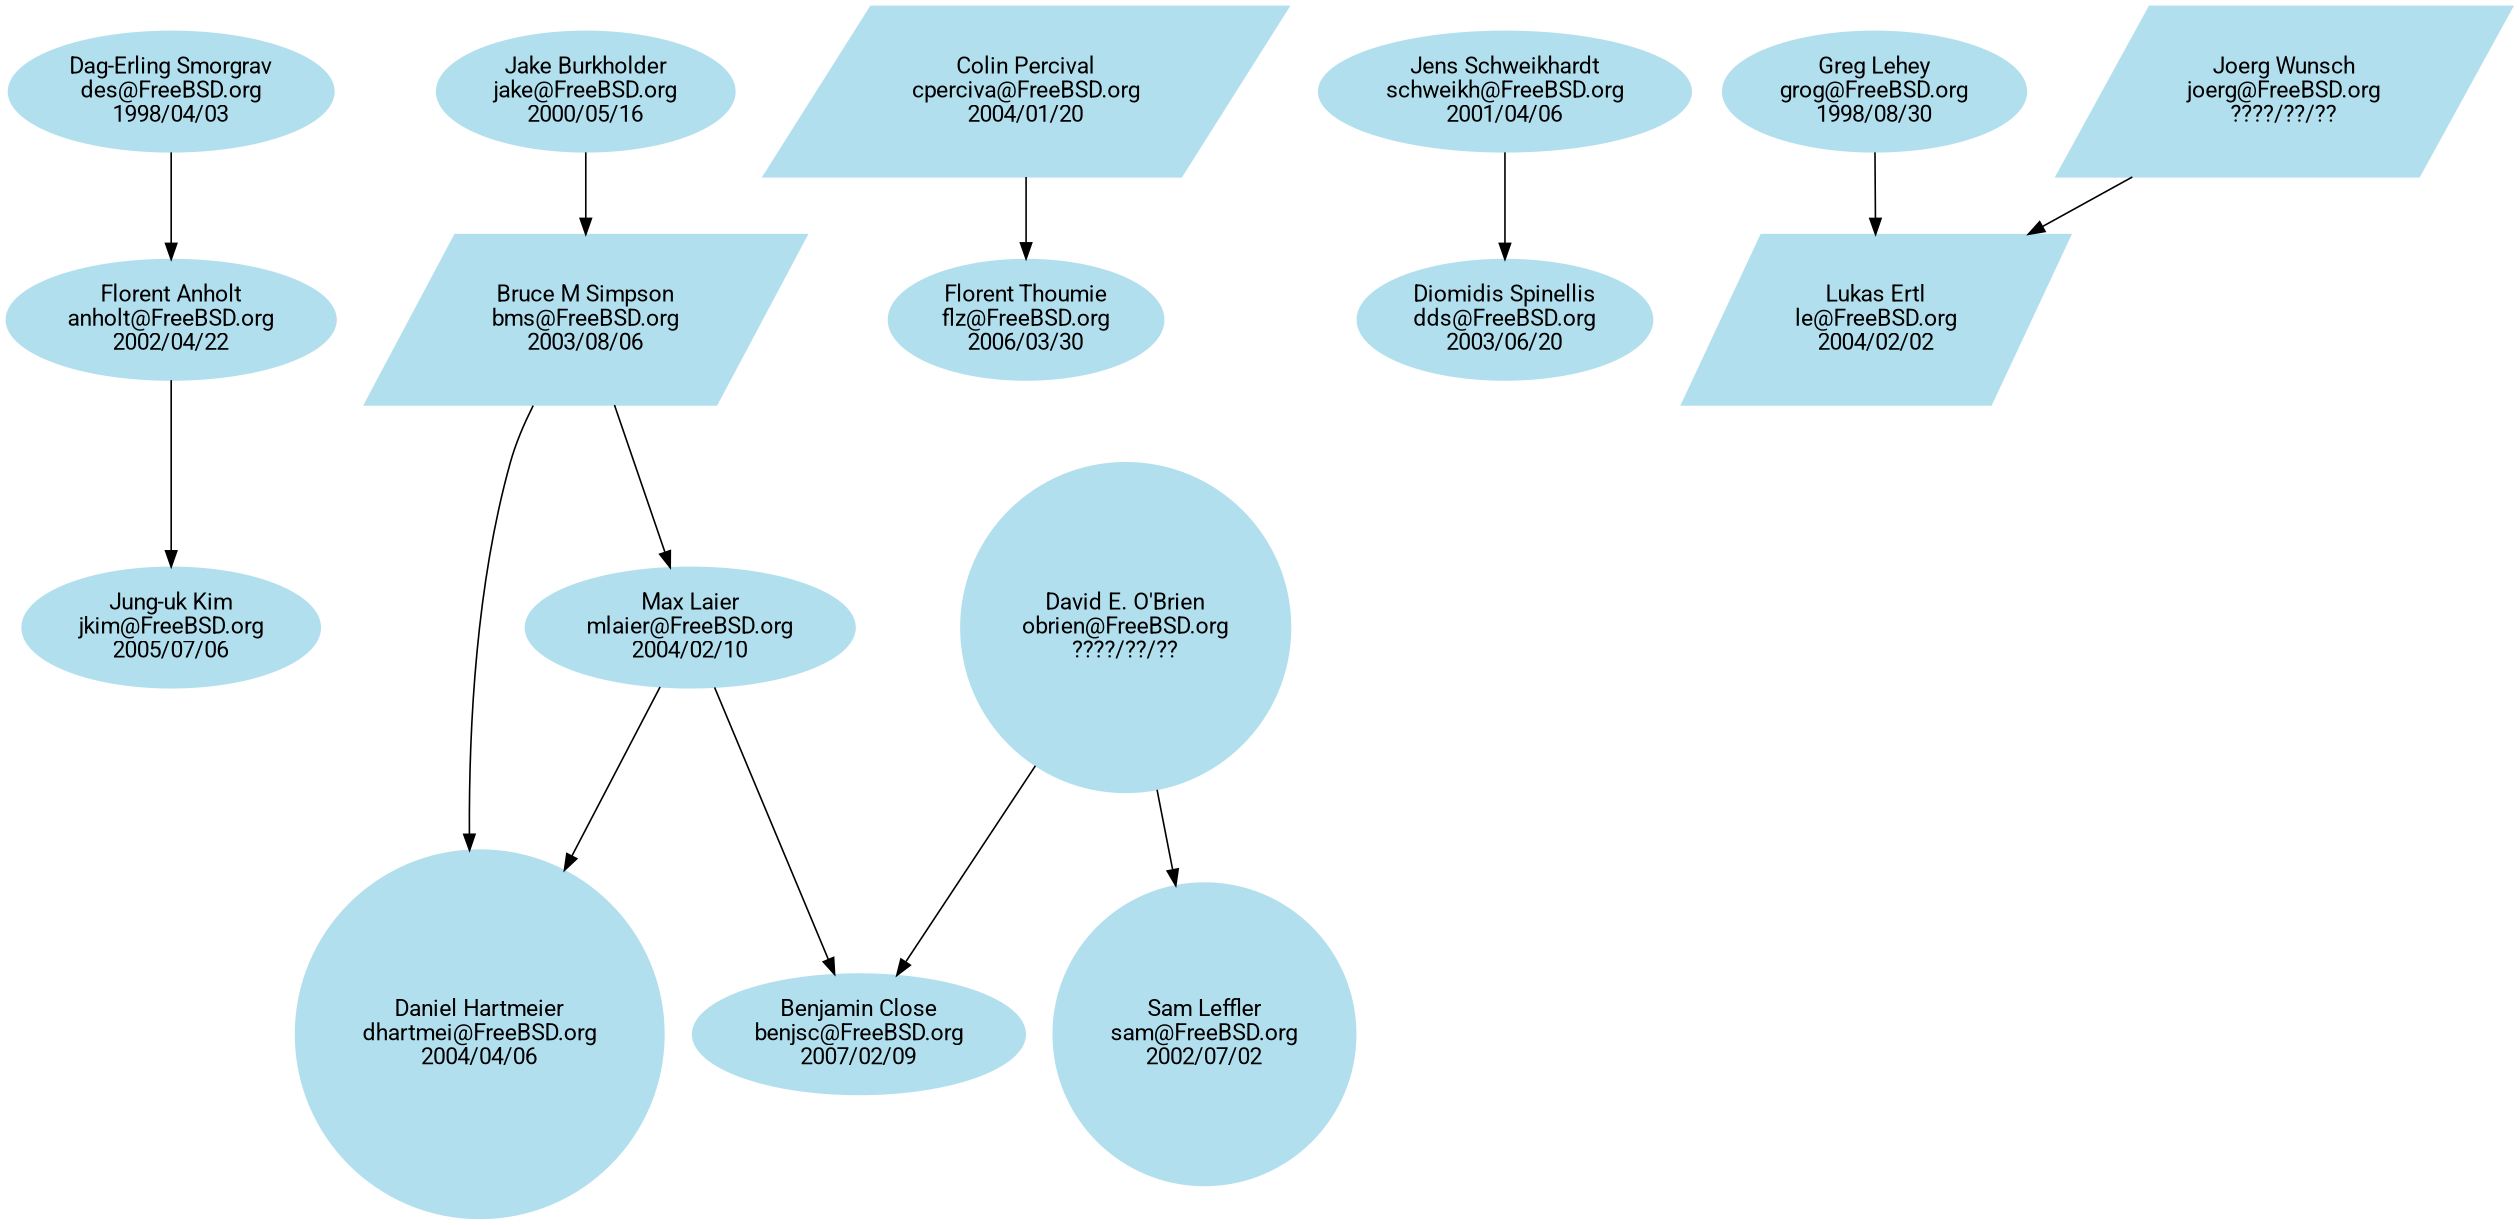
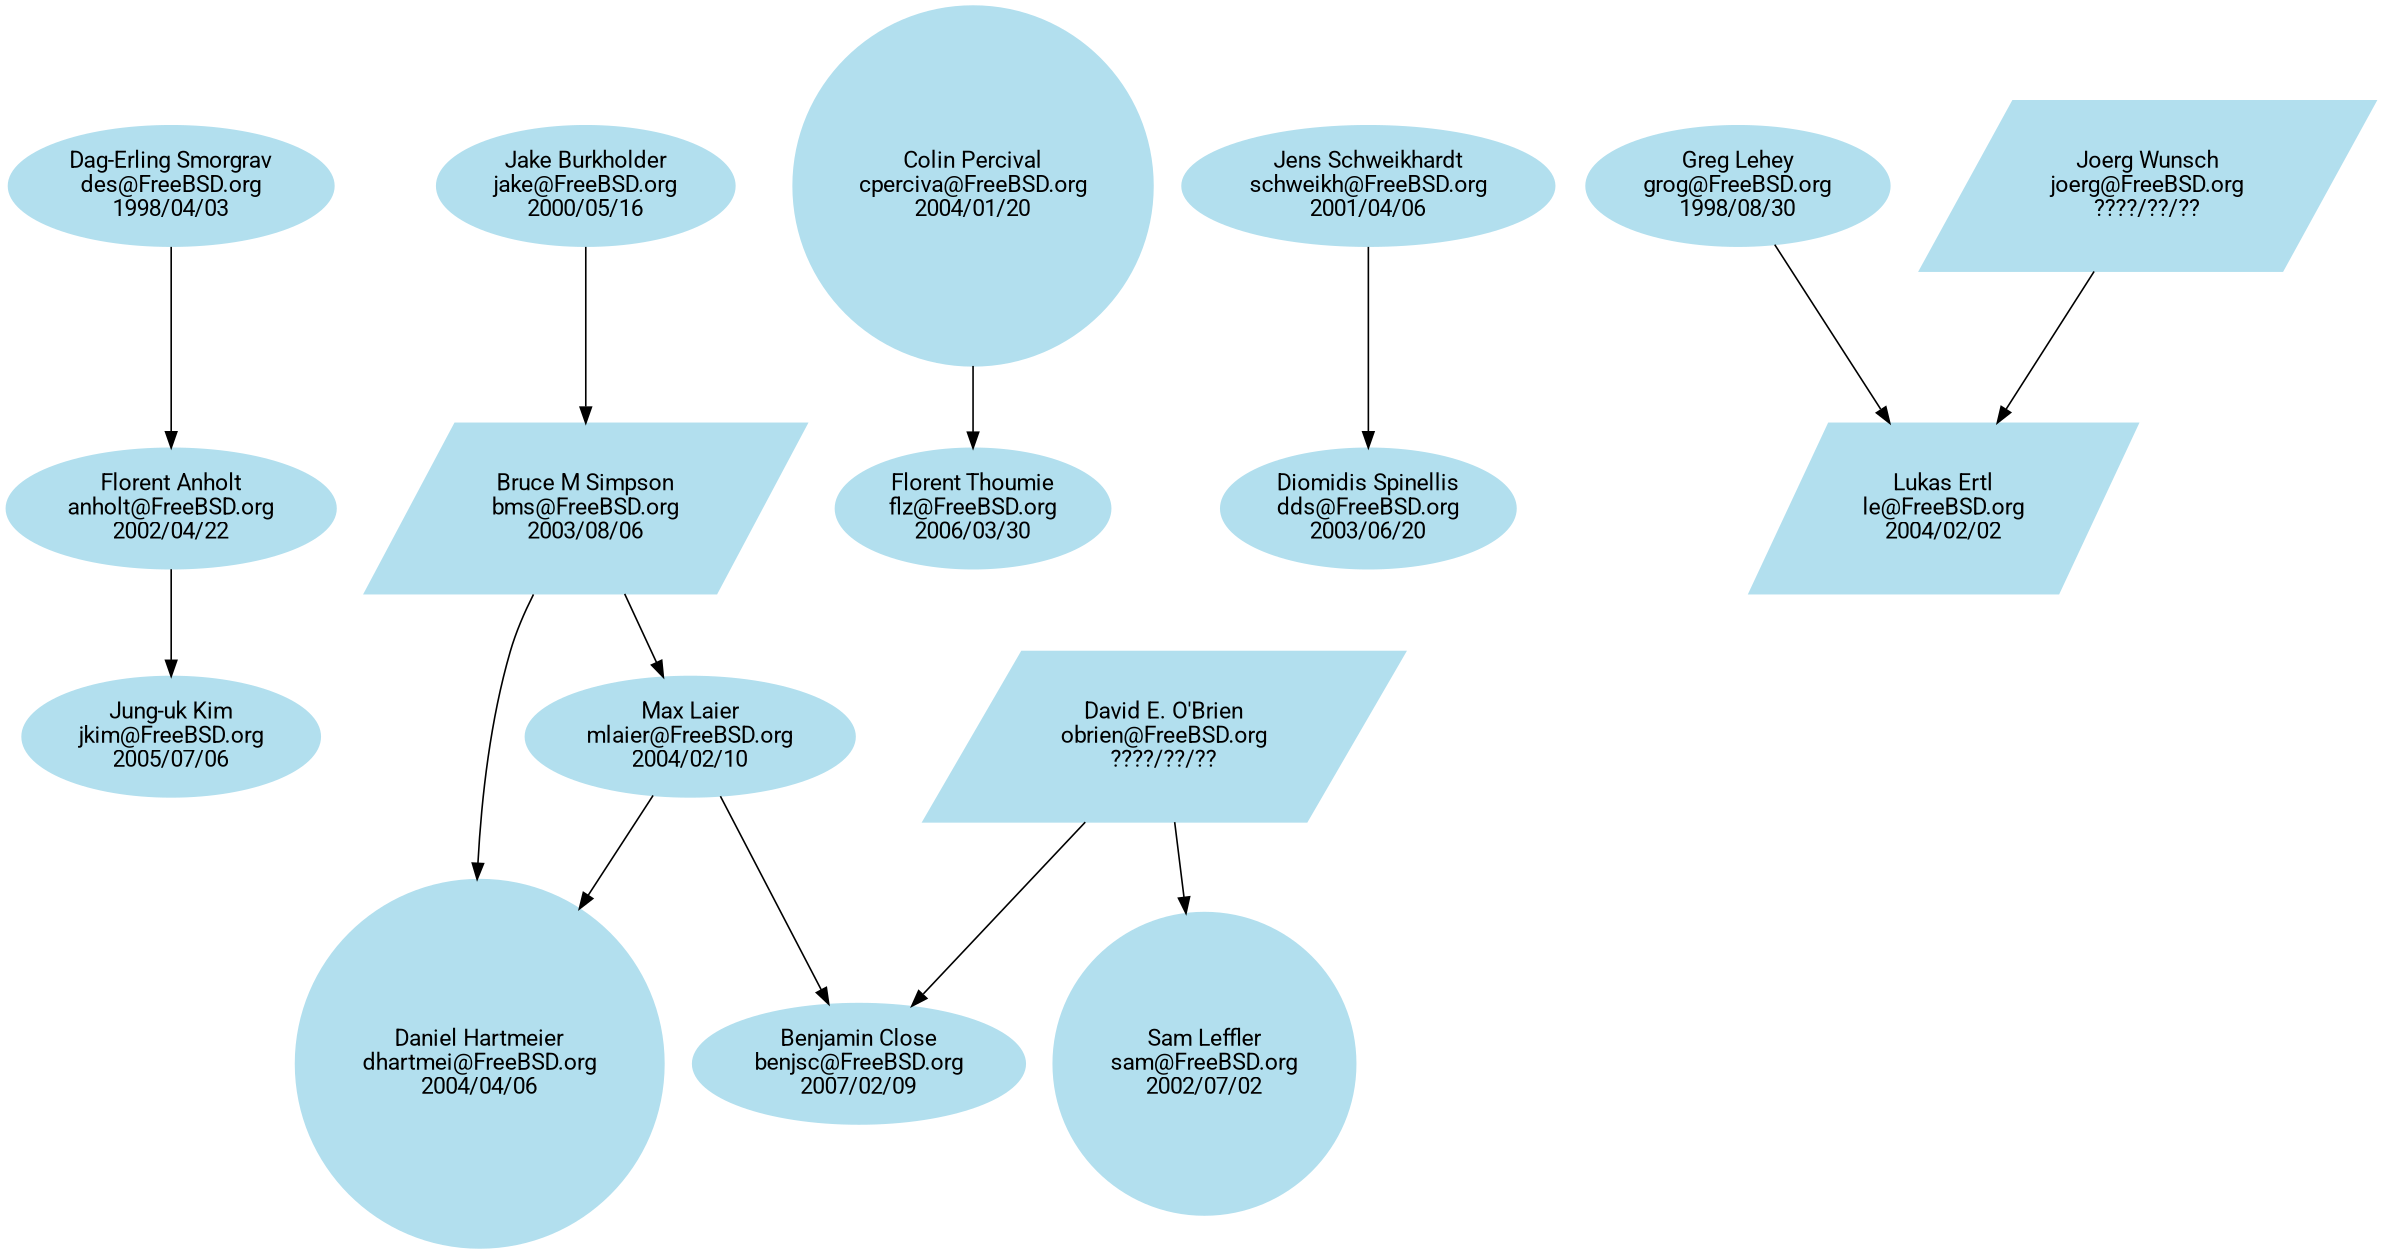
(1026, 92) -> (973, 186)
(1126, 628) -> (1164, 737)
